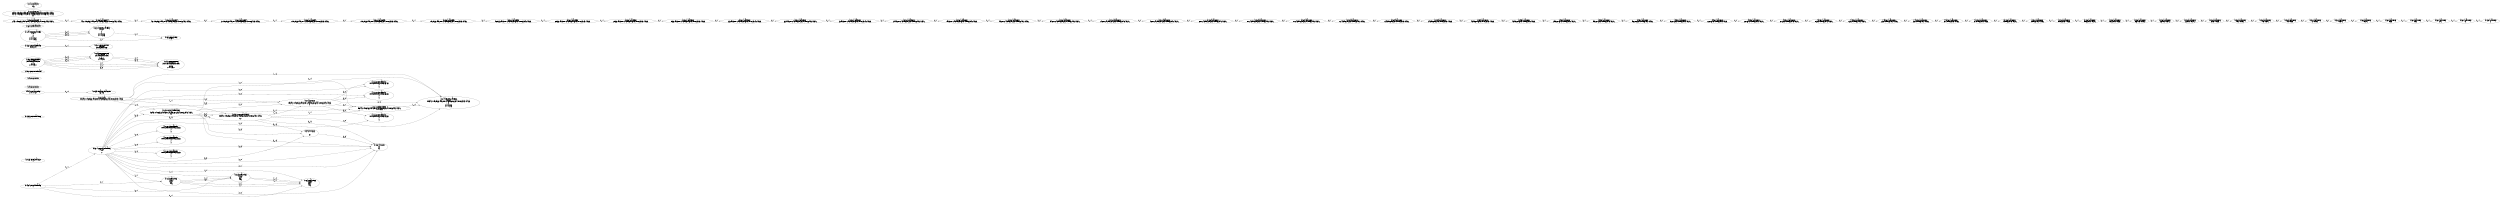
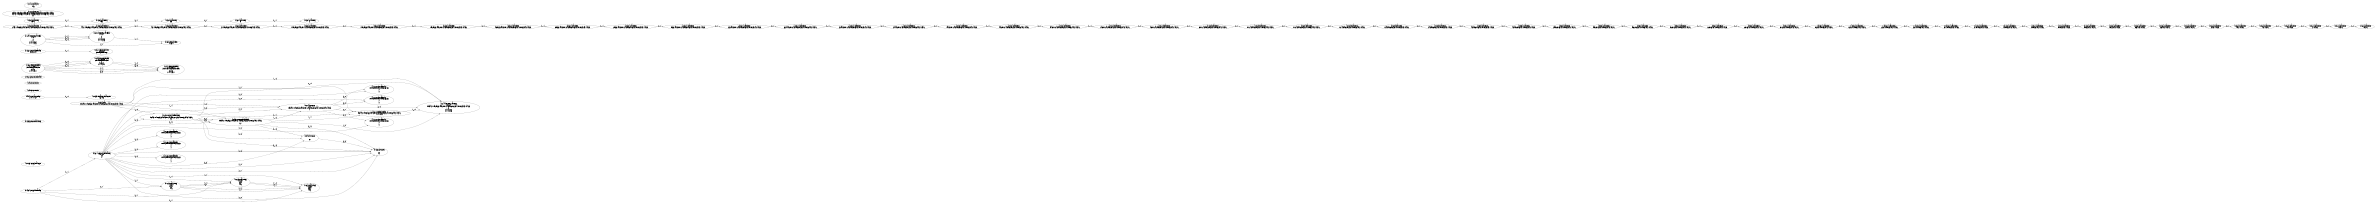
(2377, 21) -> none
(33, 26) -> none
